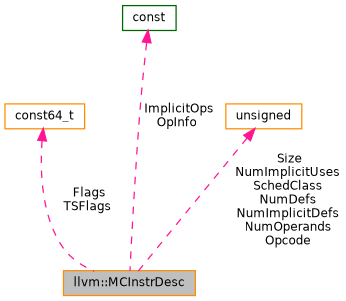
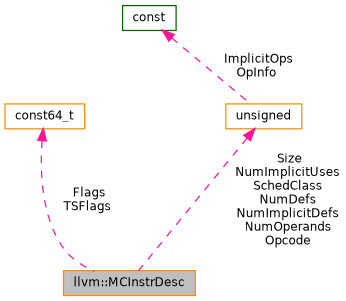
(137, 157) -> (211, 71)
